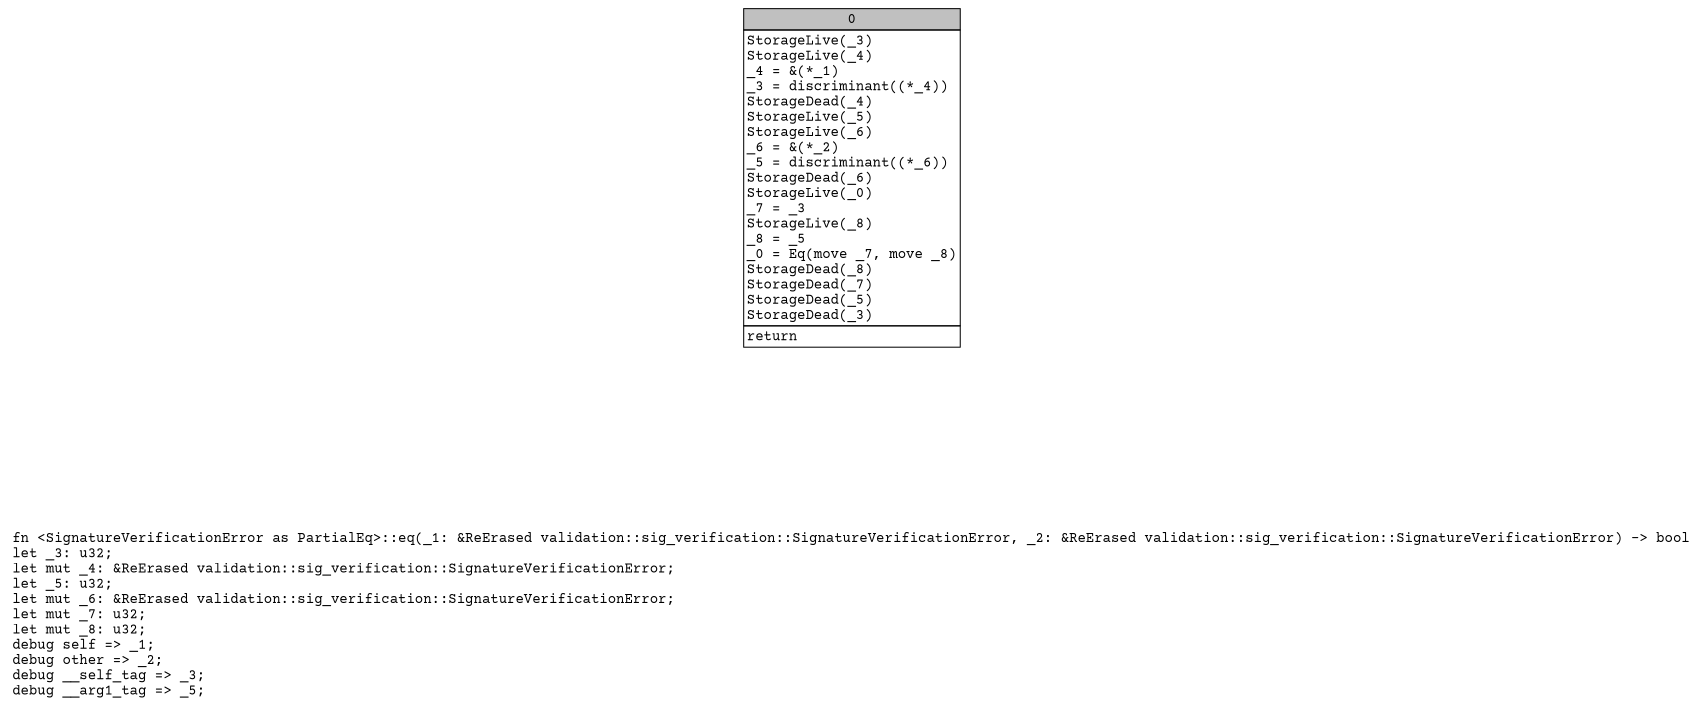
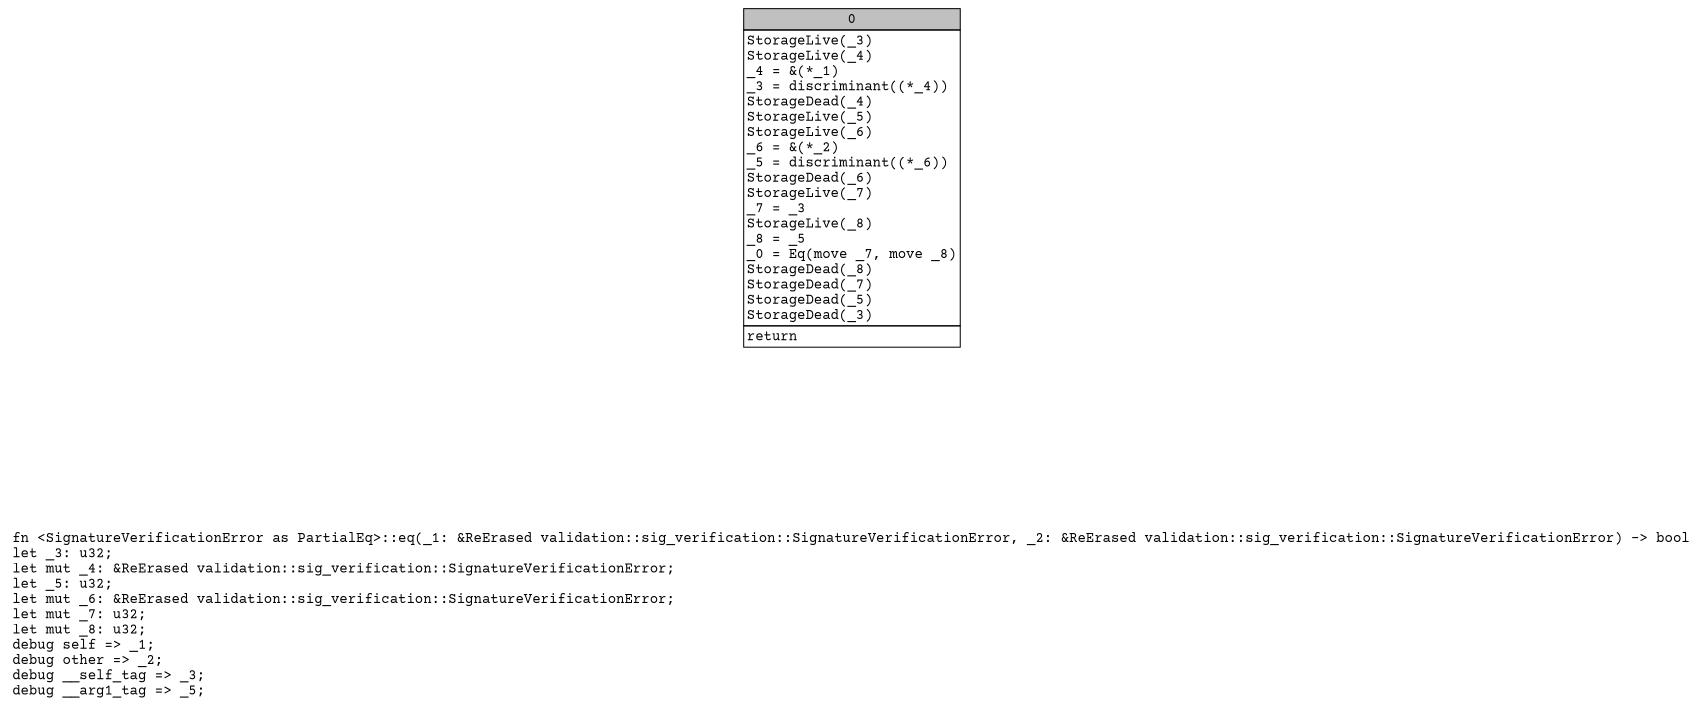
(810, 193) -> (810, 193)
